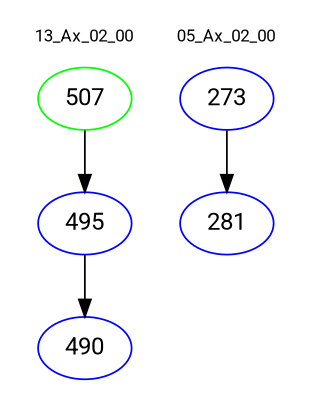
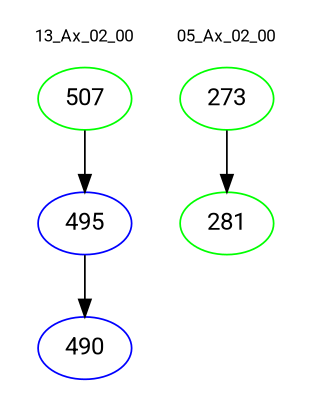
(227, 99) -> (227, 99)
(227, 223) -> (227, 223)
